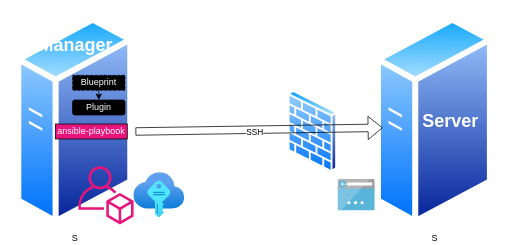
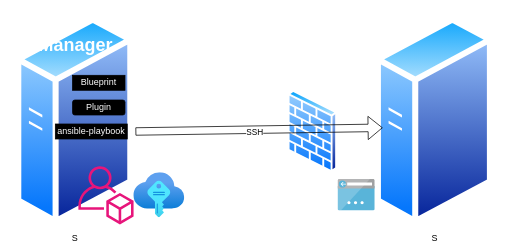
(99, 83) -> (99, 83)
(99, 93) -> none
(450, 121) -> none
(91, 132) -> (91, 132)
